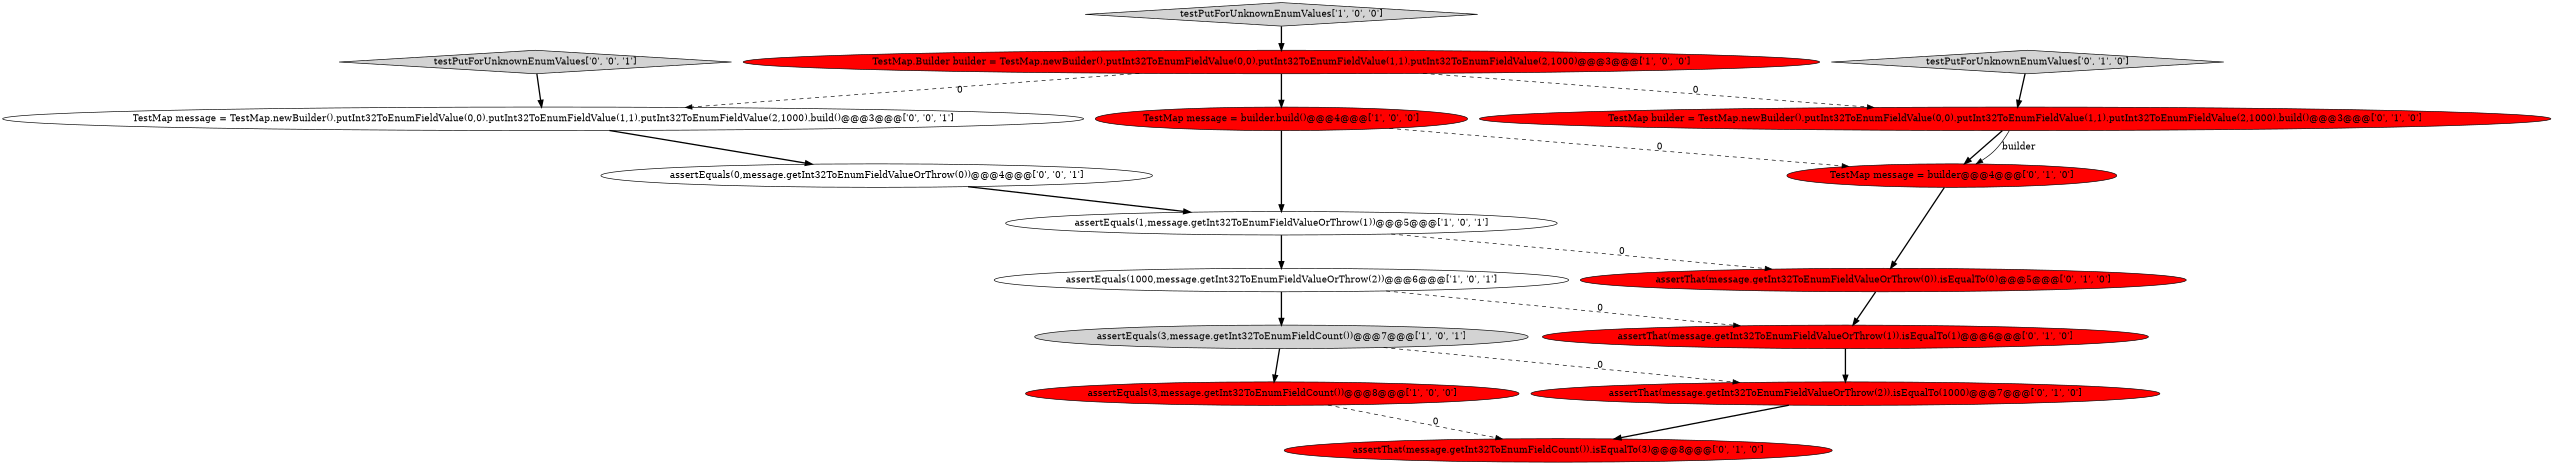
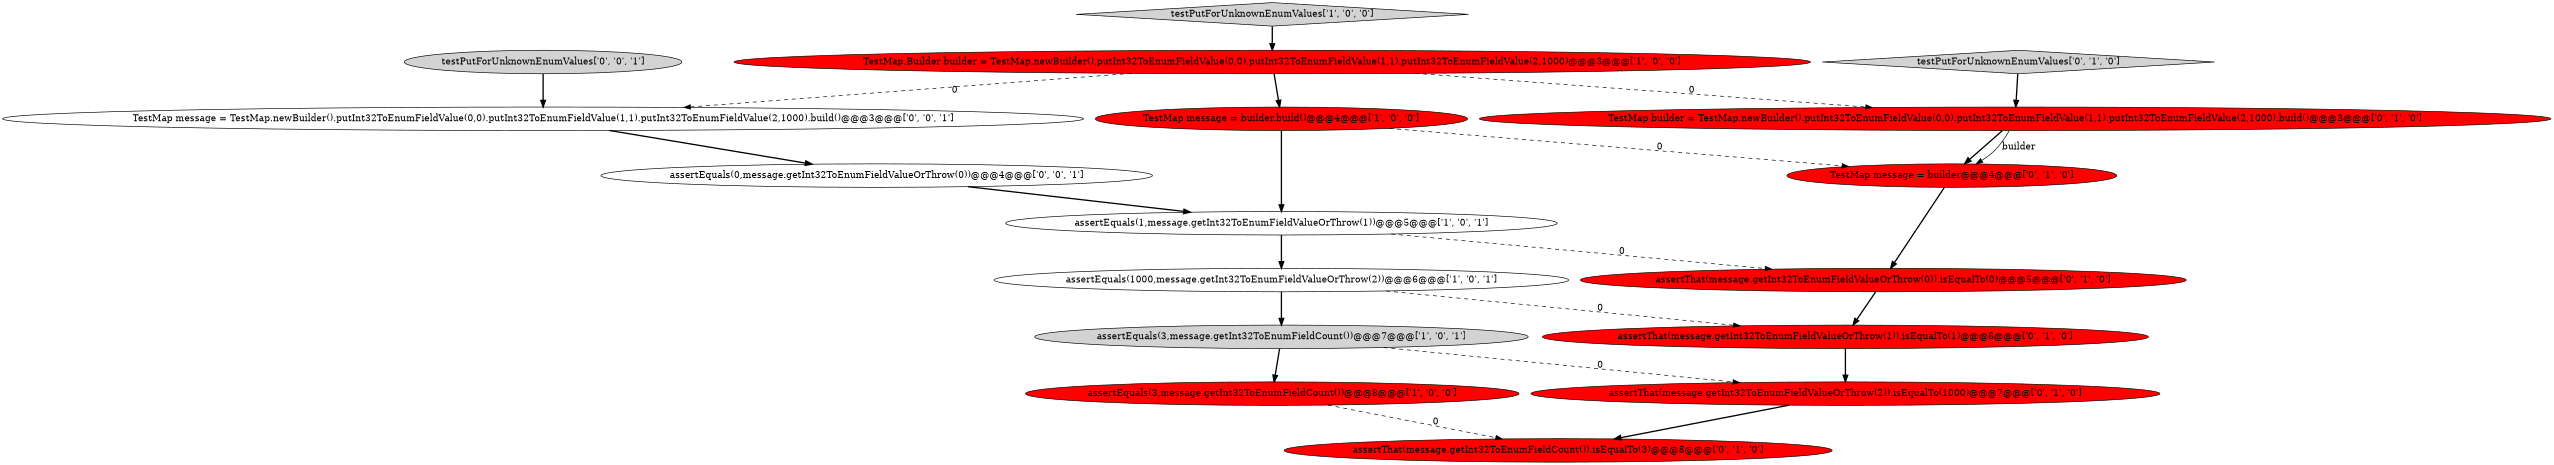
(535, 62) -> (543, 62)
